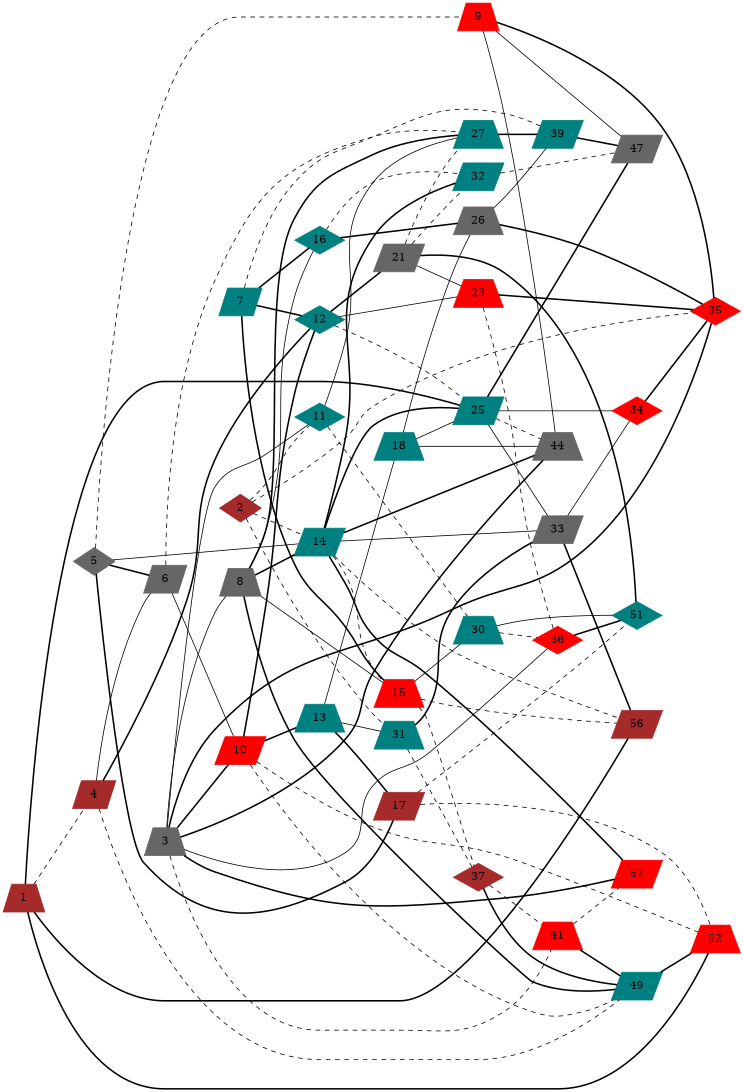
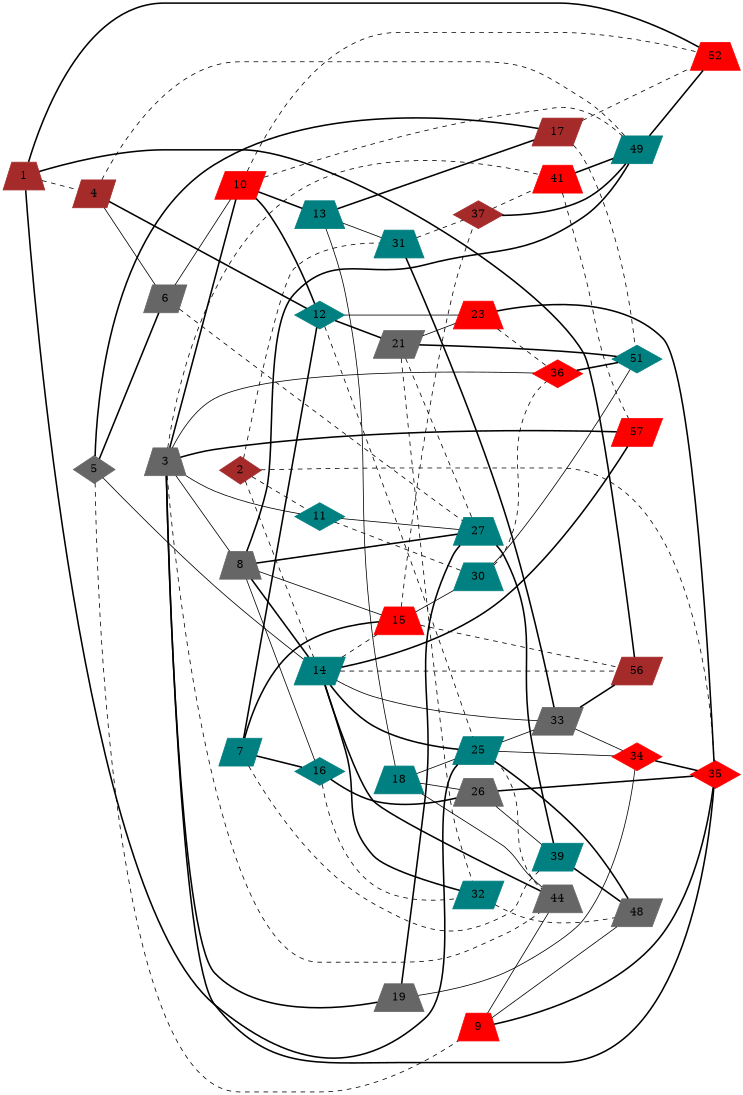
(637, 149) -> (637, 913)
(368, 682) -> (234, 849)
none -> (399, 998)
